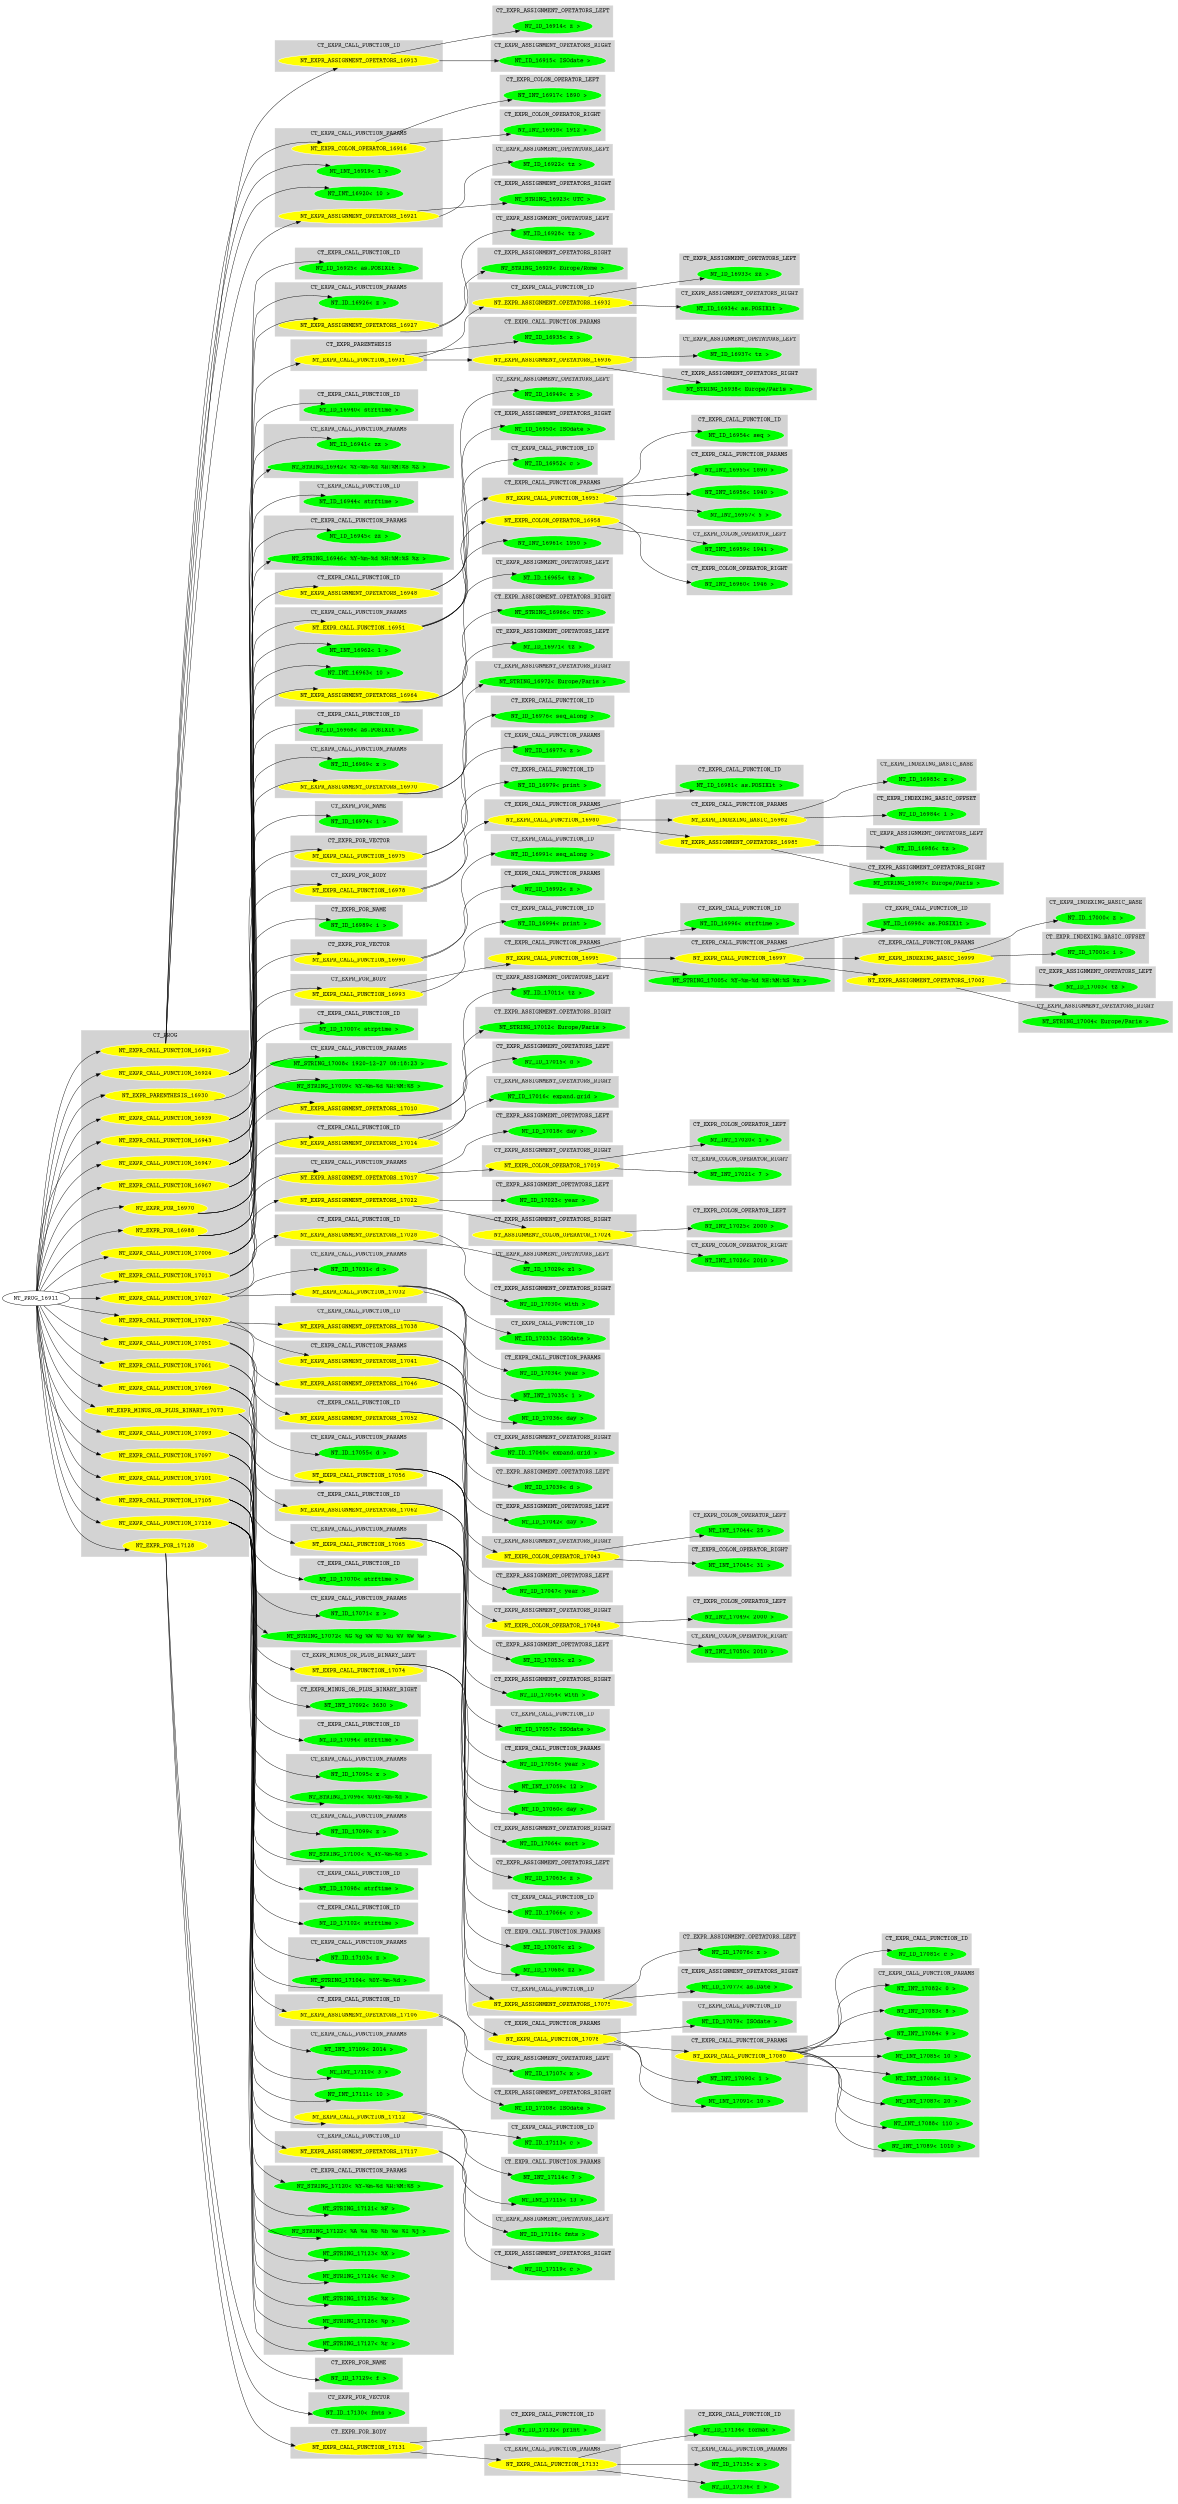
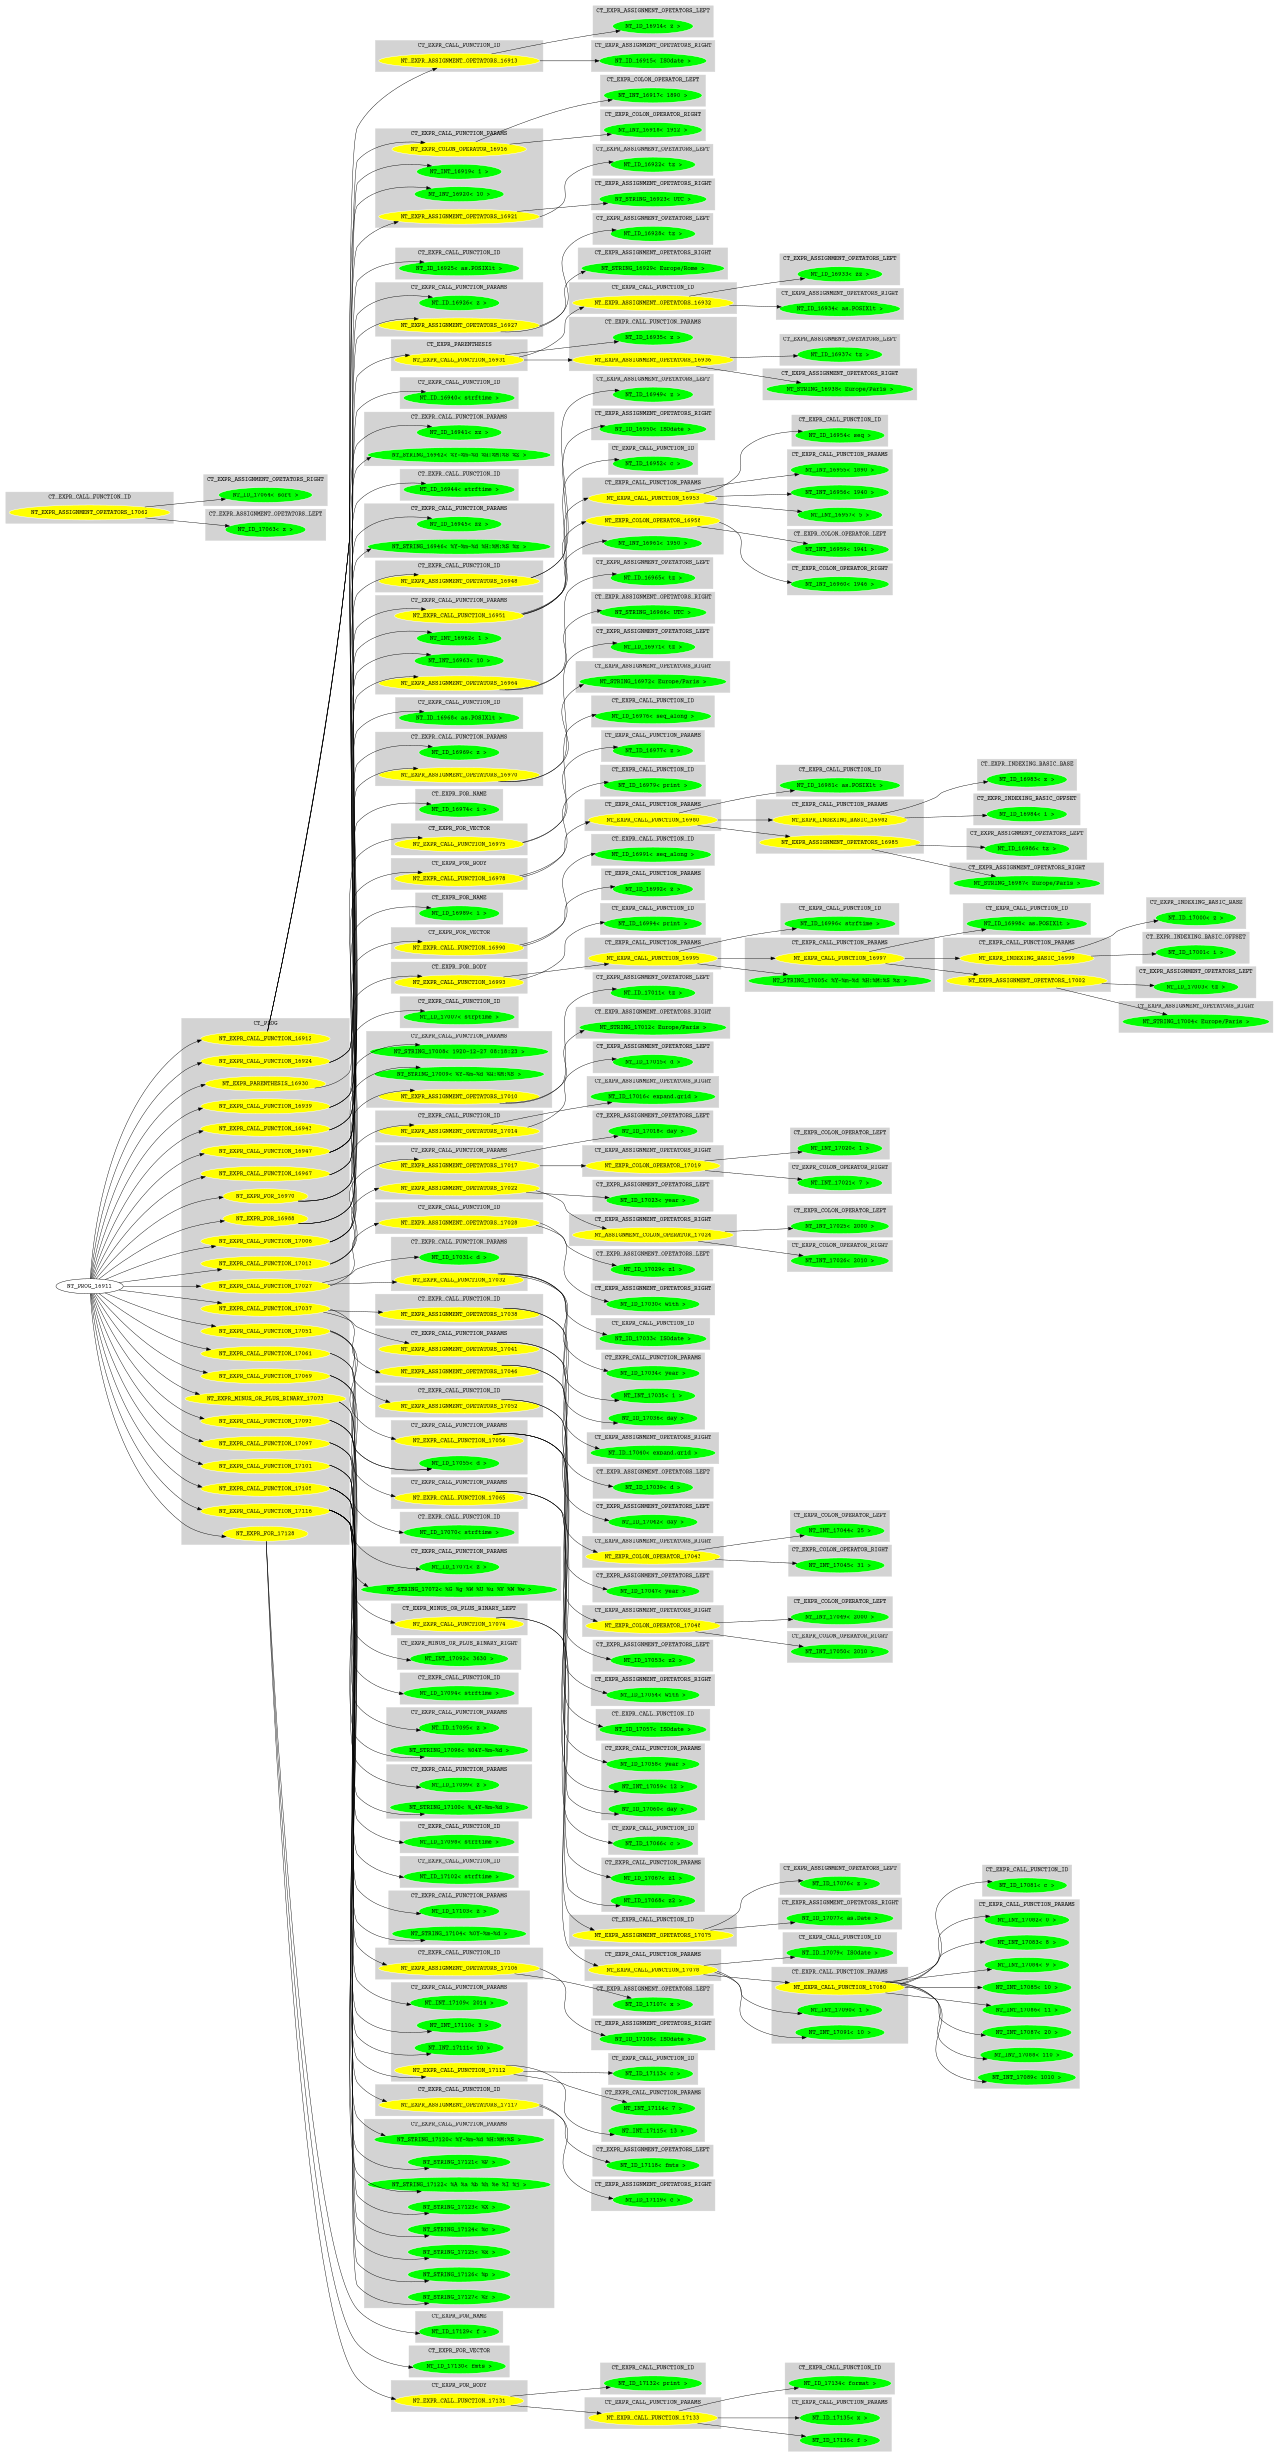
(253, 1437) -> (352, 1434)
